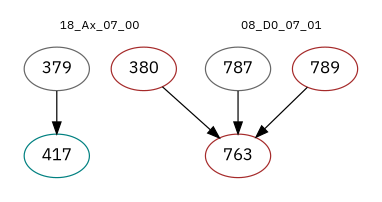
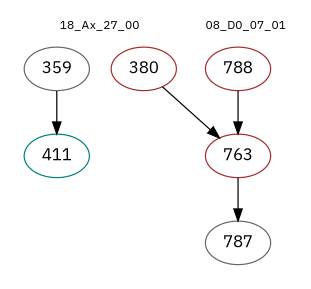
(100, 26) -> (100, 26)
(57, 69) -> (57, 69)
(325, 69) -> (238, 69)
(238, 106) -> (238, 193)
(57, 156) -> (57, 156)
